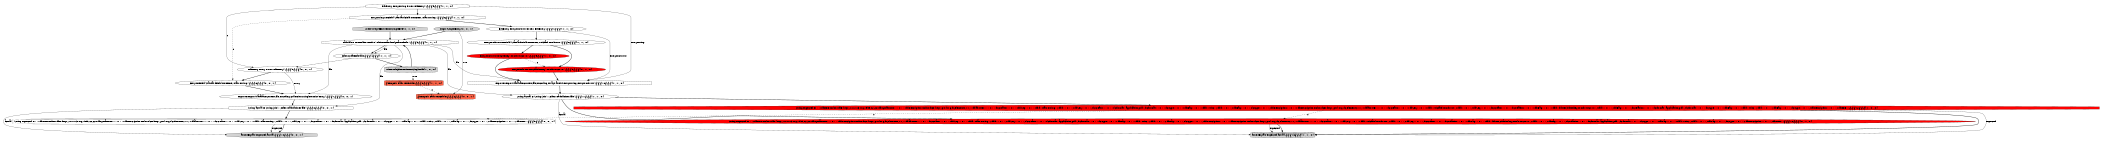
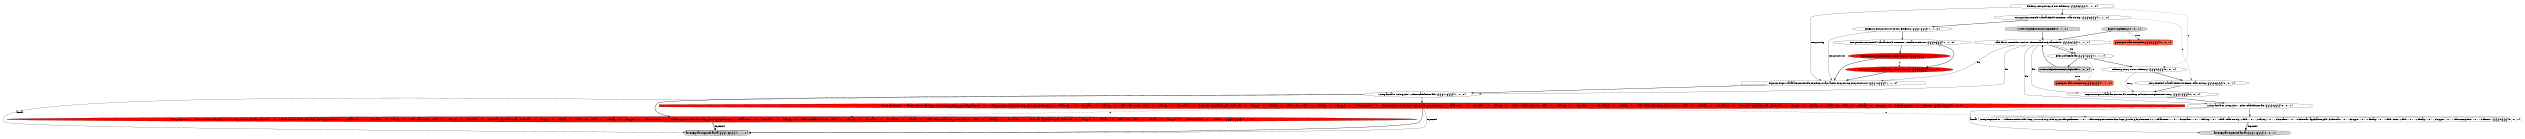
(262, 11) -> (2178, 14)
(325, 63) -> (2112, 63)
(429, 90) -> (2093, 70)
